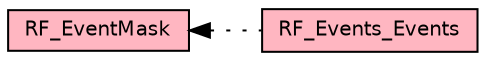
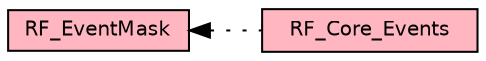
(370, 30) -> (370, 30)
